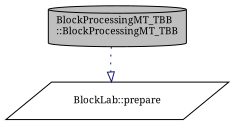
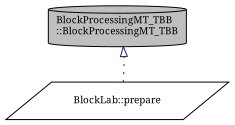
(111, 59) -> (124, 69)
